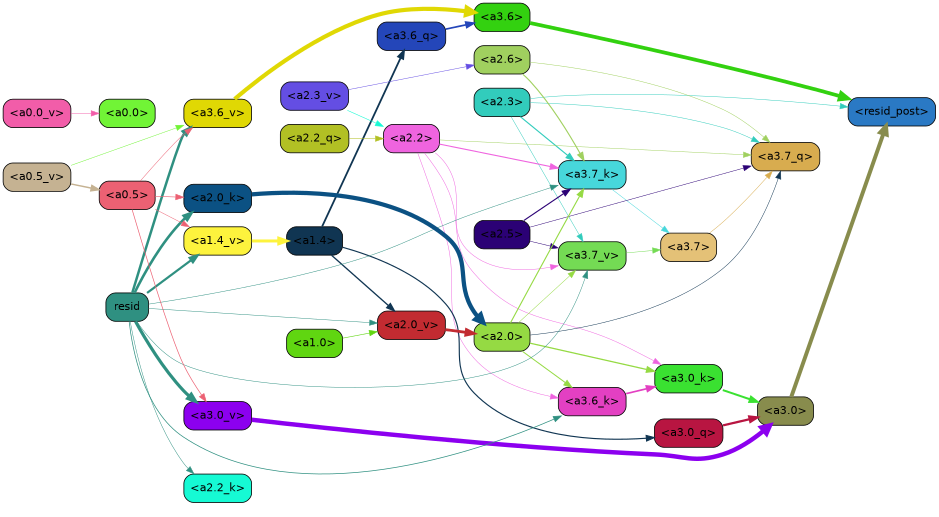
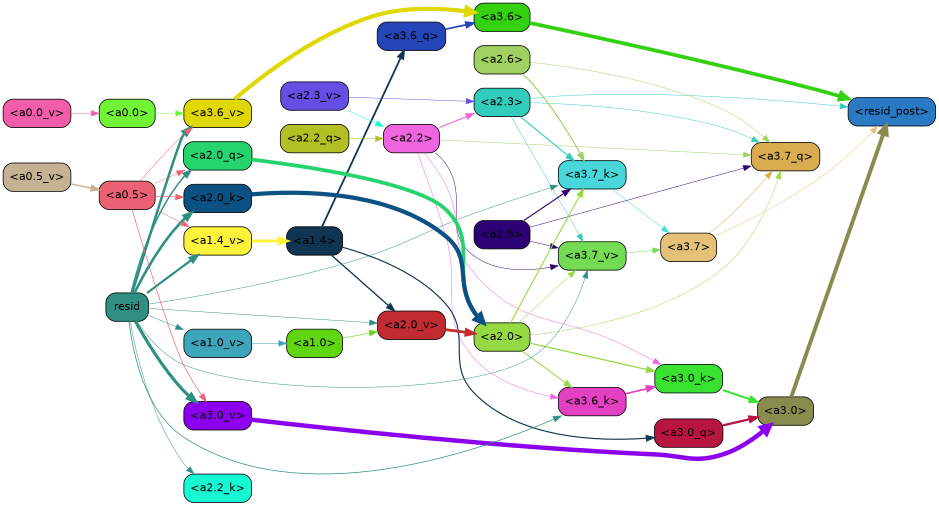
(407, 78) -> (407, 99)
(124, 147) -> (165, 113)
(495, 155) -> (453, 122)
none -> (218, 156)
none -> (800, 191)
(465, 247) -> (468, 250)
(681, 295) -> (681, 295)
none -> (218, 343)
